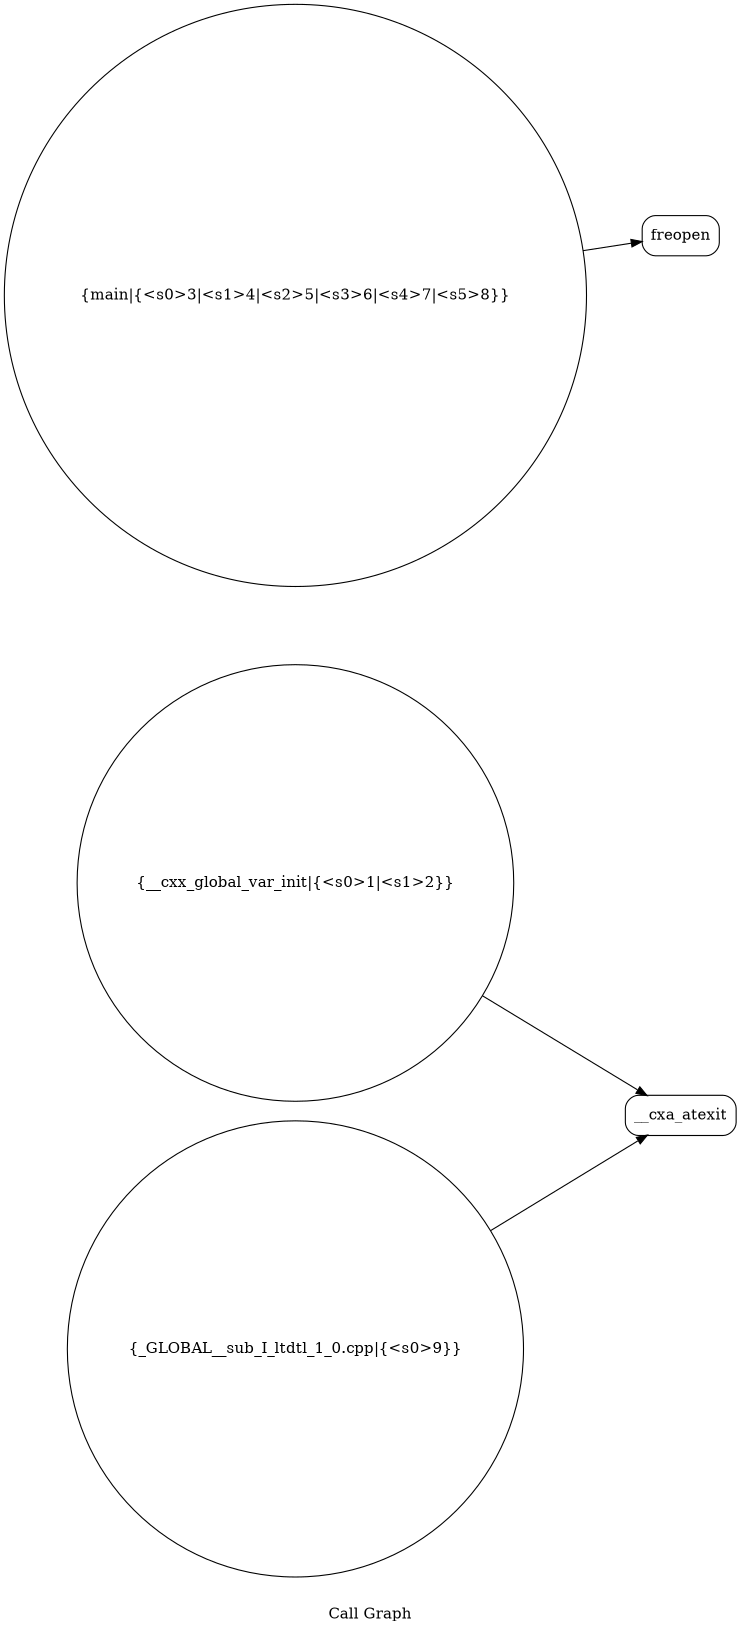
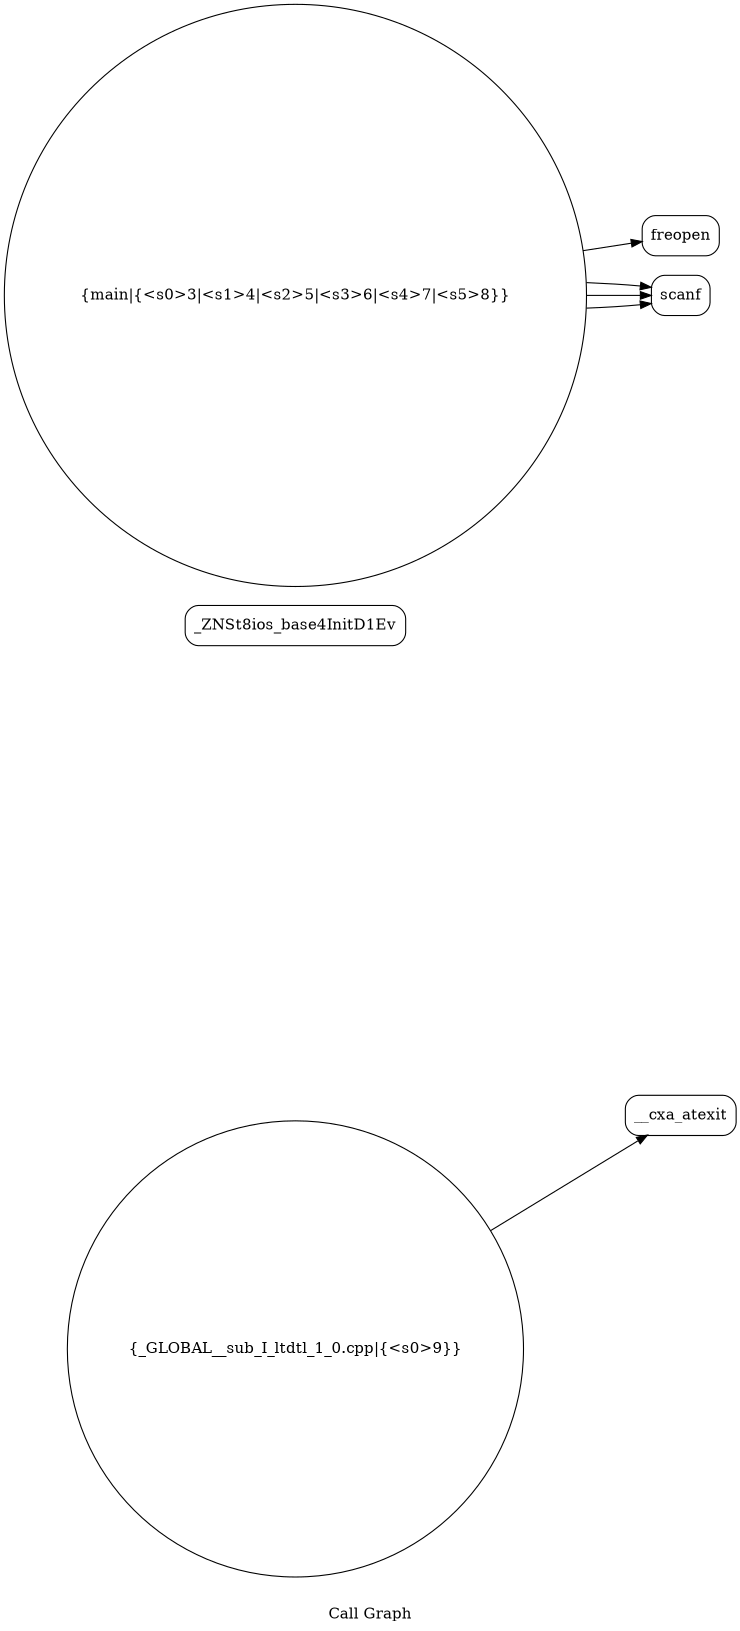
none -> (681, 295)
none -> (295, 626)
(295, 883) -> none
